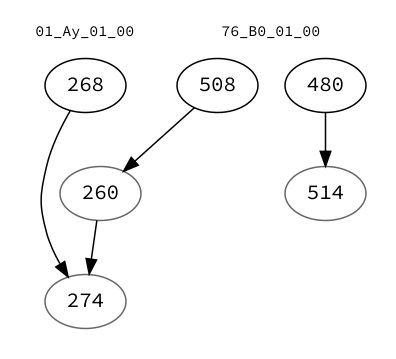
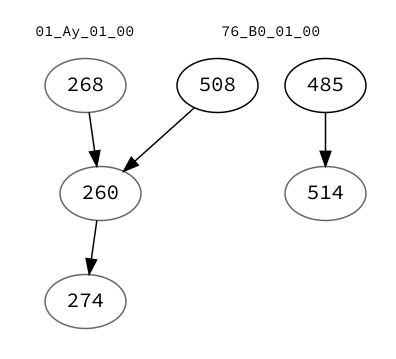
(86, 86) -> (86, 86)
(326, 86) -> (326, 86)
(42, 186) -> (92, 132)
